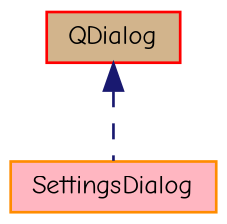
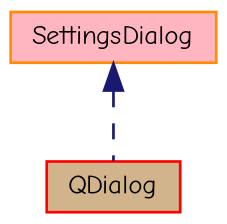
(113, 126) -> (113, 126)
